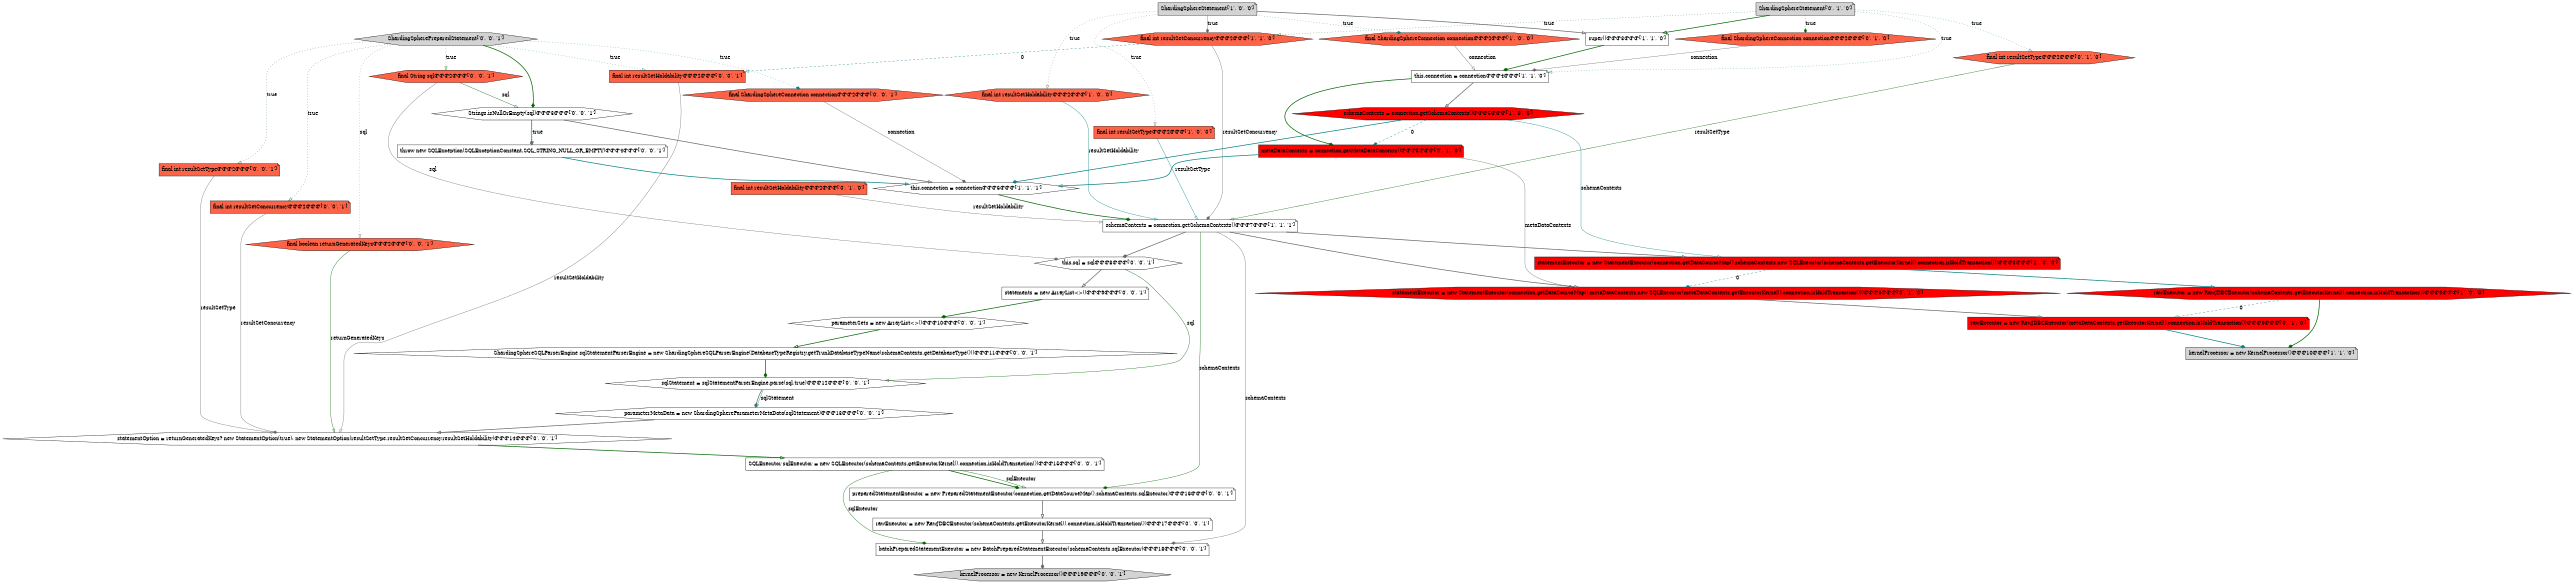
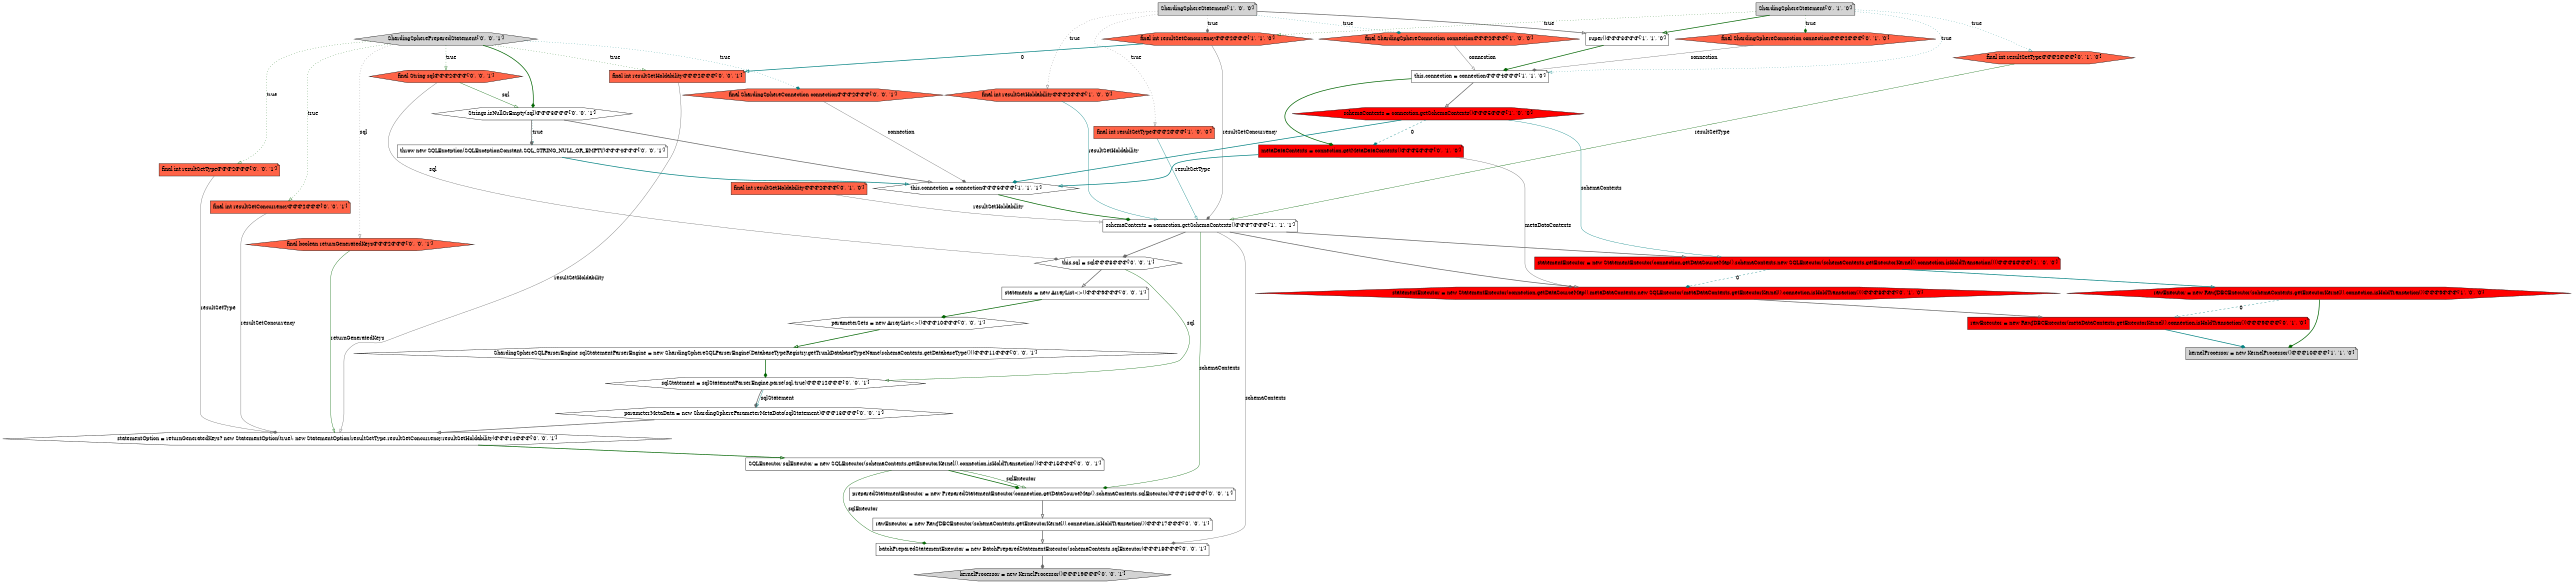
(1207, 22) -> (1207, 22)
(567, 56) -> (567, 56)
(946, 58) -> (946, 58)
